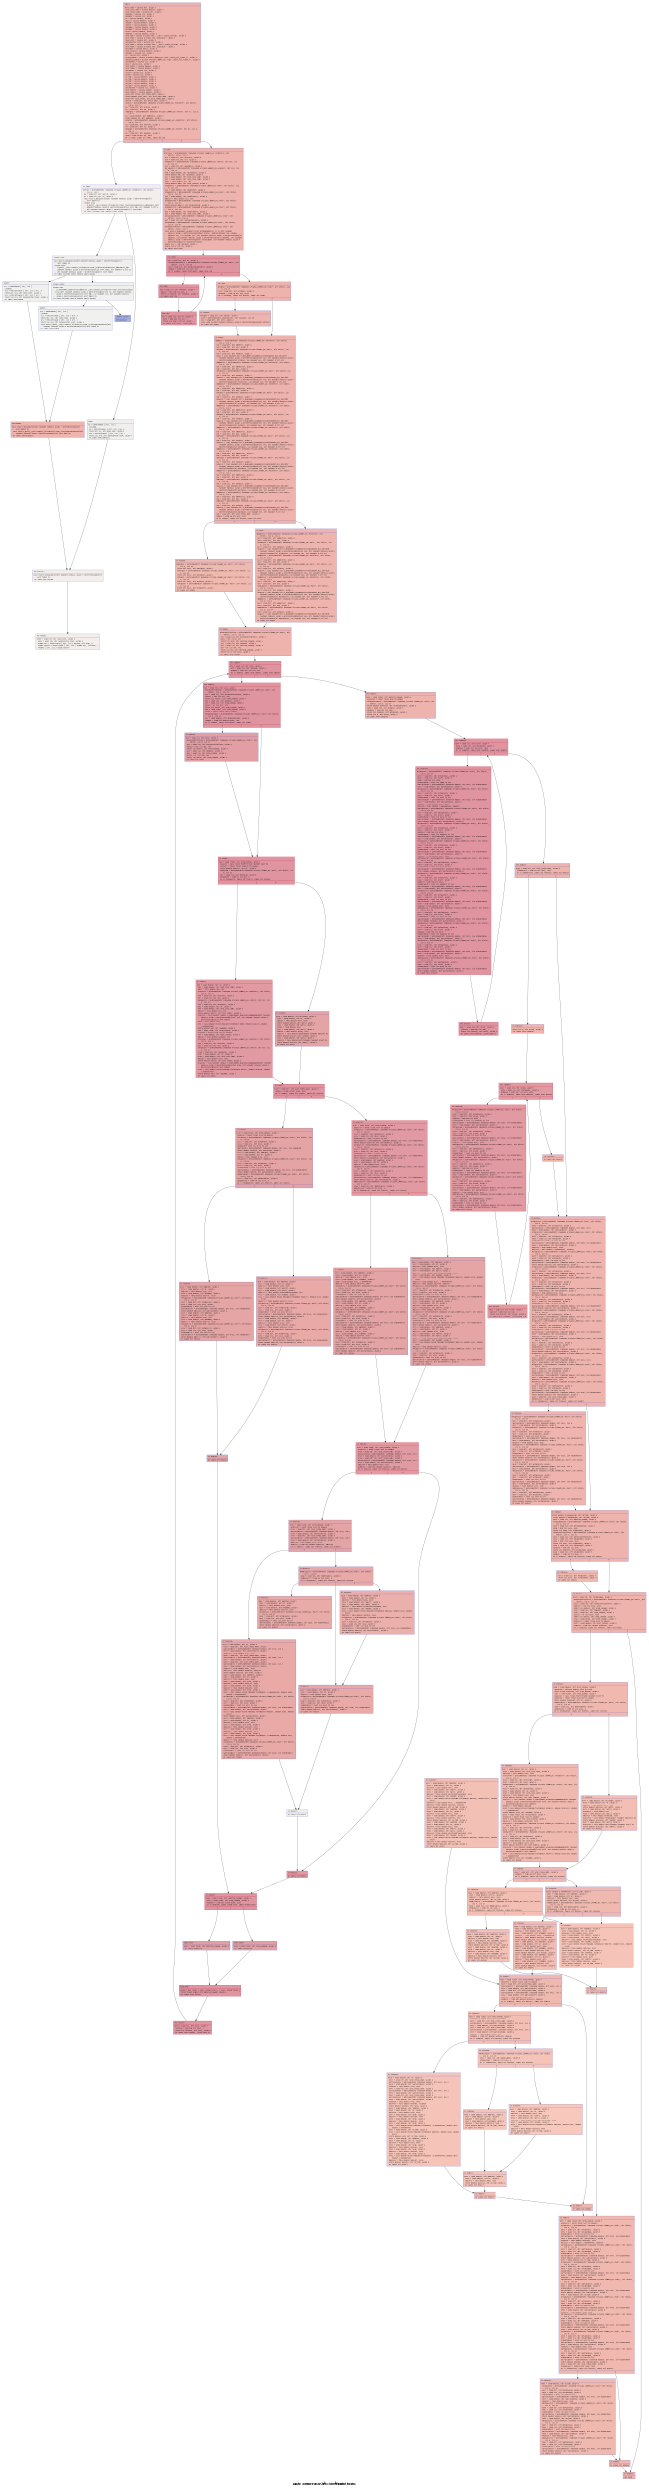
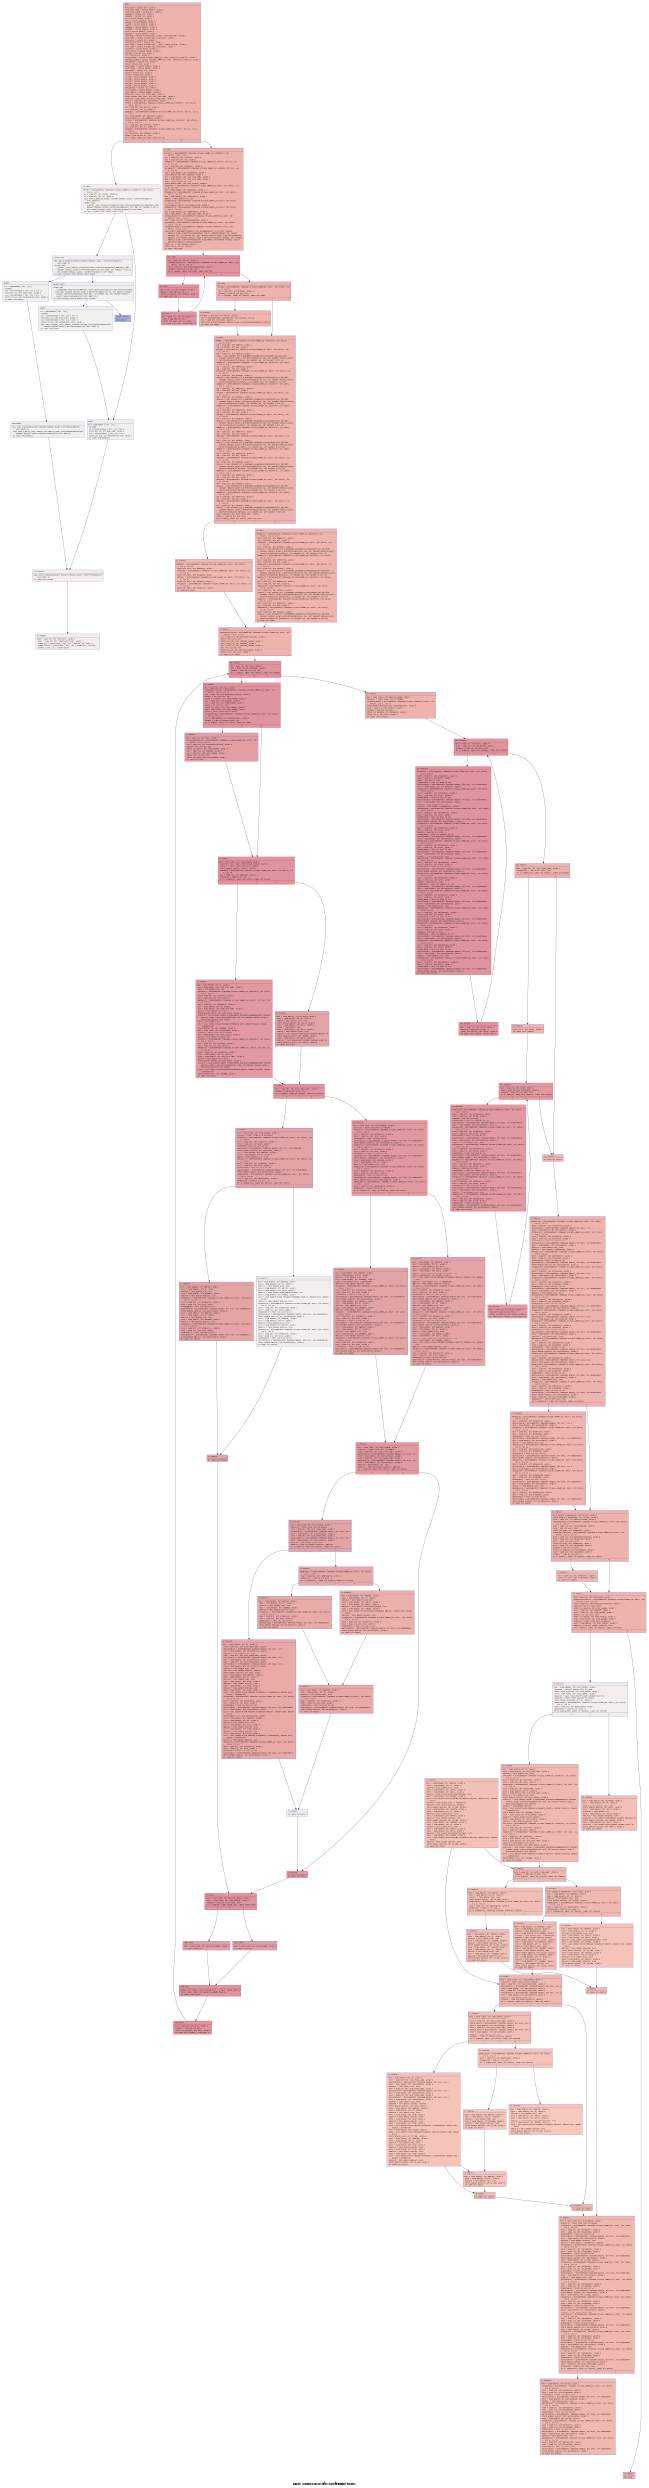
(61, 375) -> (98, 374)
(48, 430) -> (48, 430)
(301, 523) -> none
(563, 1046) -> (555, 1016)
(294, 1311) -> (294, 1311)
(336, 1634) -> (315, 1656)
(590, 1699) -> (590, 1699)
(589, 1853) -> (497, 1860)
(551, 1920) -> none
(520, 2154) -> (464, 2168)
(579, 2321) -> (580, 2321)
(620, 2463) -> none
